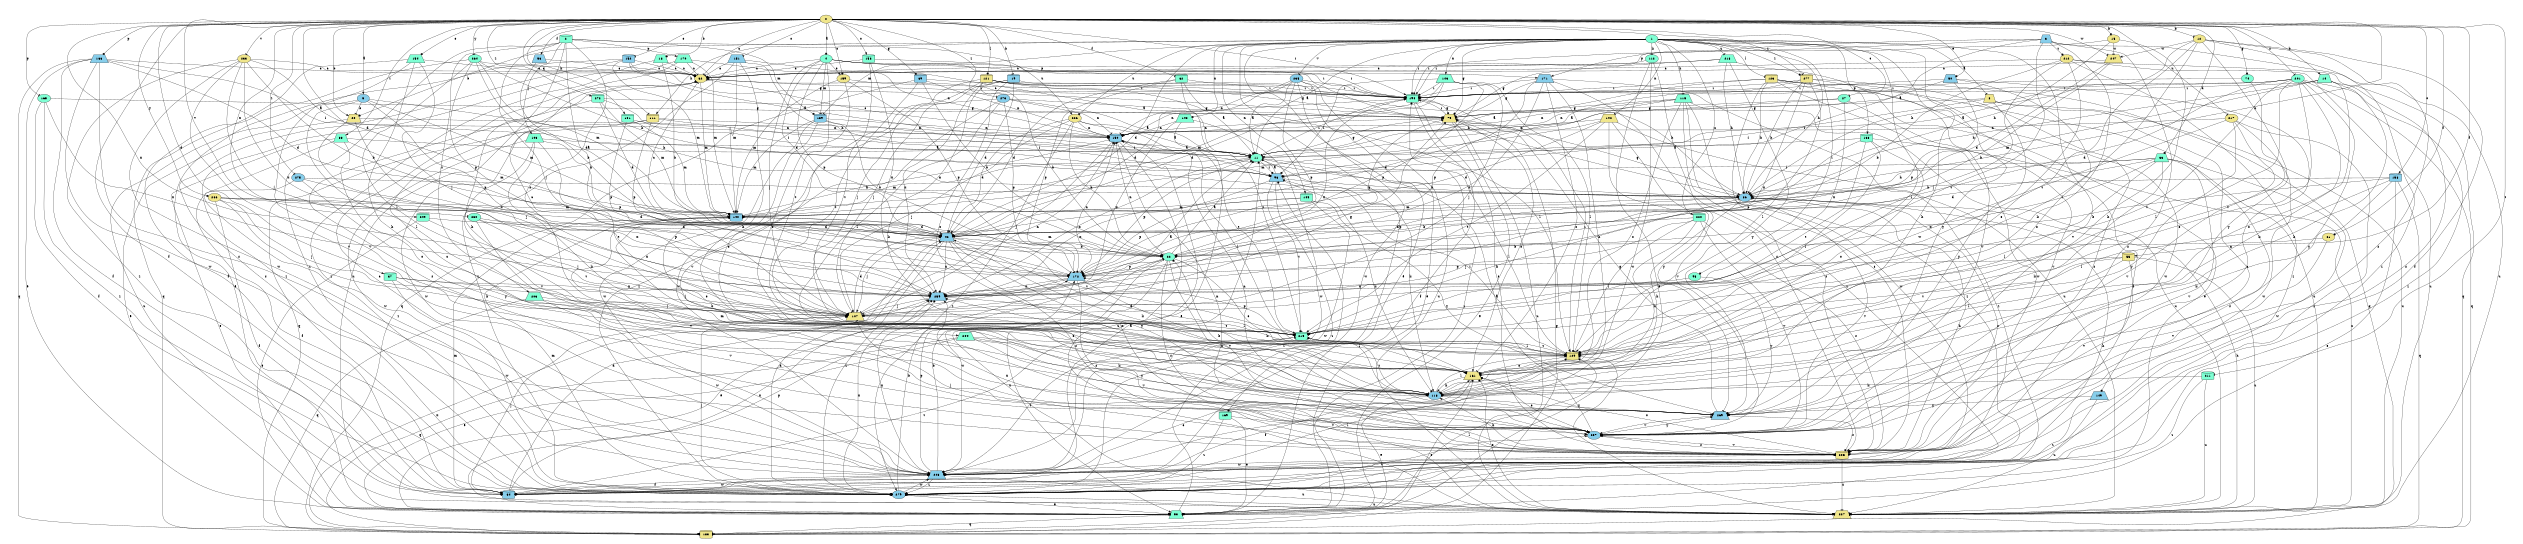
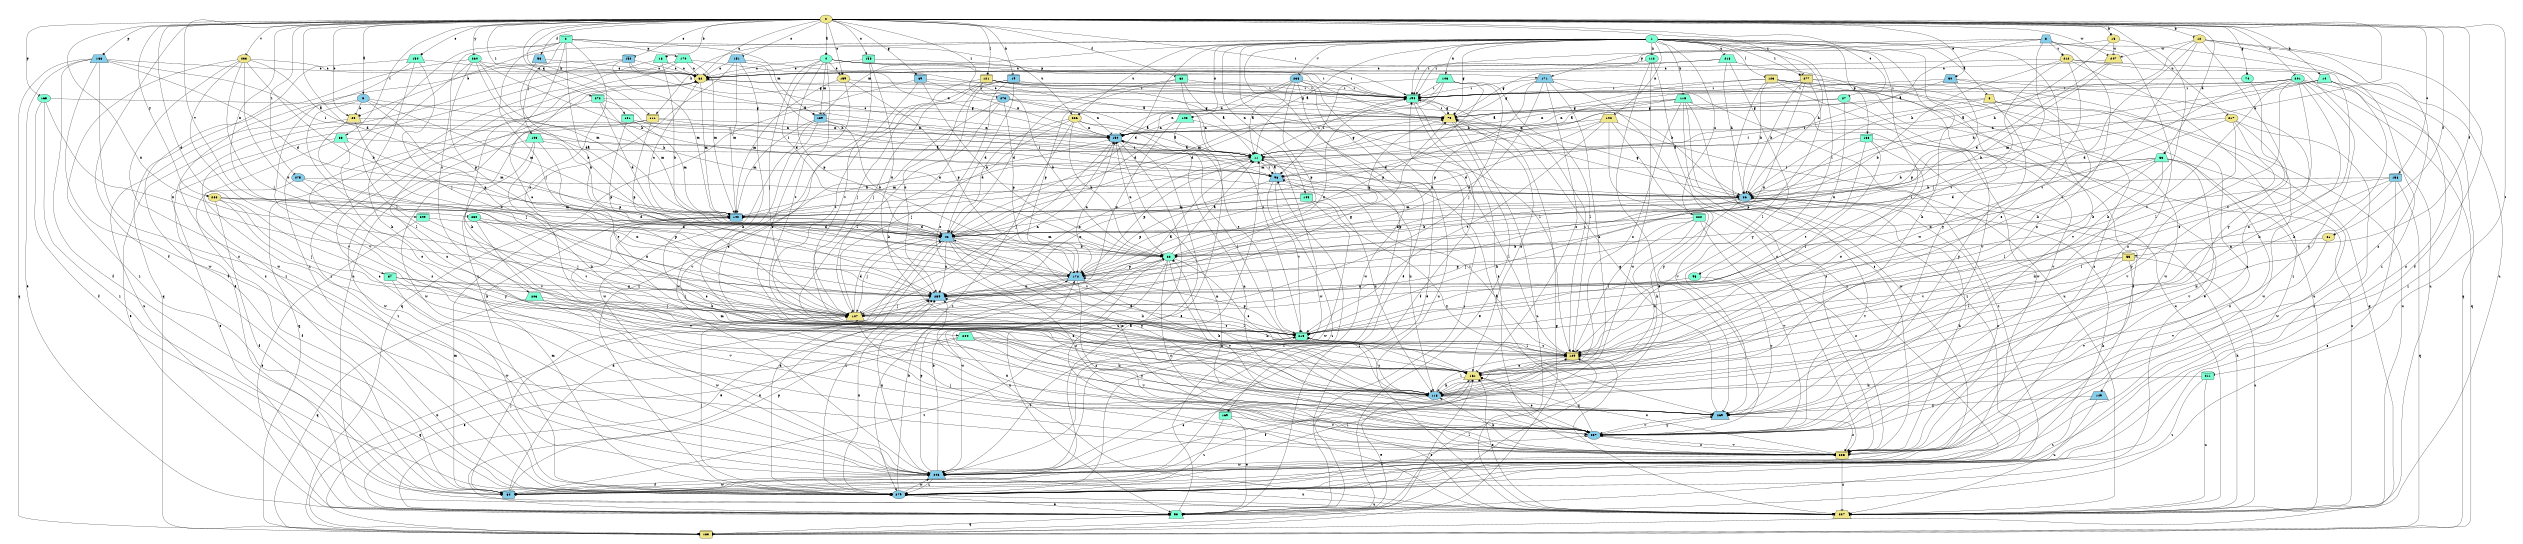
(909, 415) -> (909, 415)
